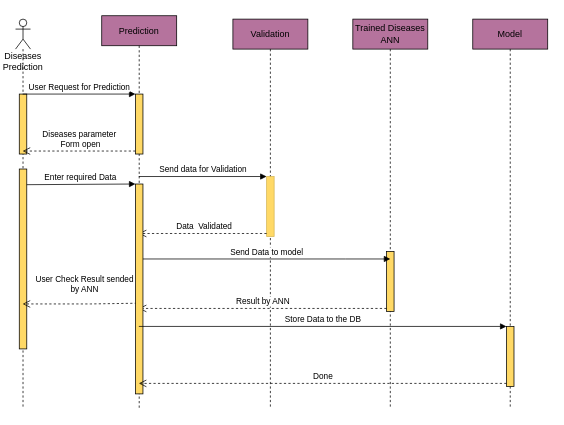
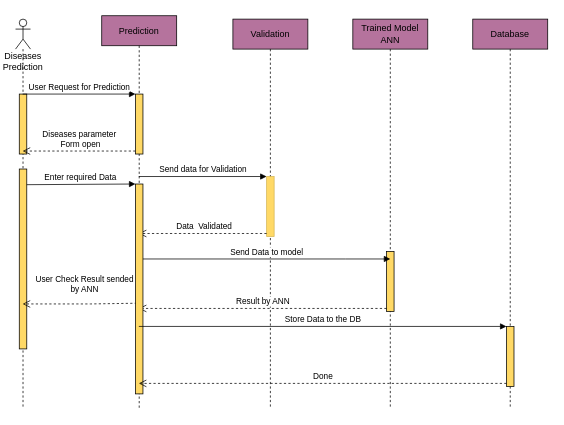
(390, 34) -> (390, 34)
(510, 34) -> (510, 34)
